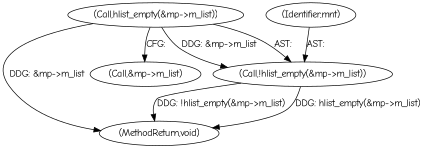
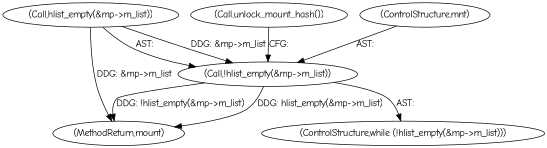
none -> (269, 15)
(311, 15) -> (425, 15)
(146, 74) -> none
(159, 133) -> (119, 133)
none -> (403, 133)
